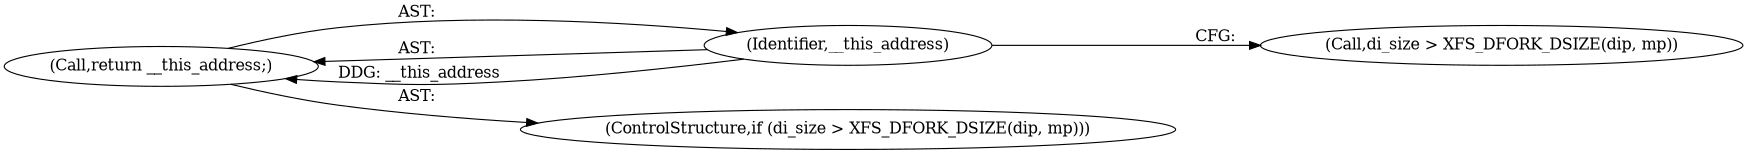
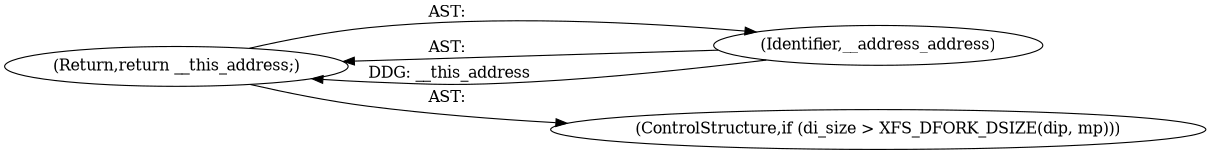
(848, 45) -> (878, 45)
(1502, 45) -> none
(161, 66) -> (176, 66)
